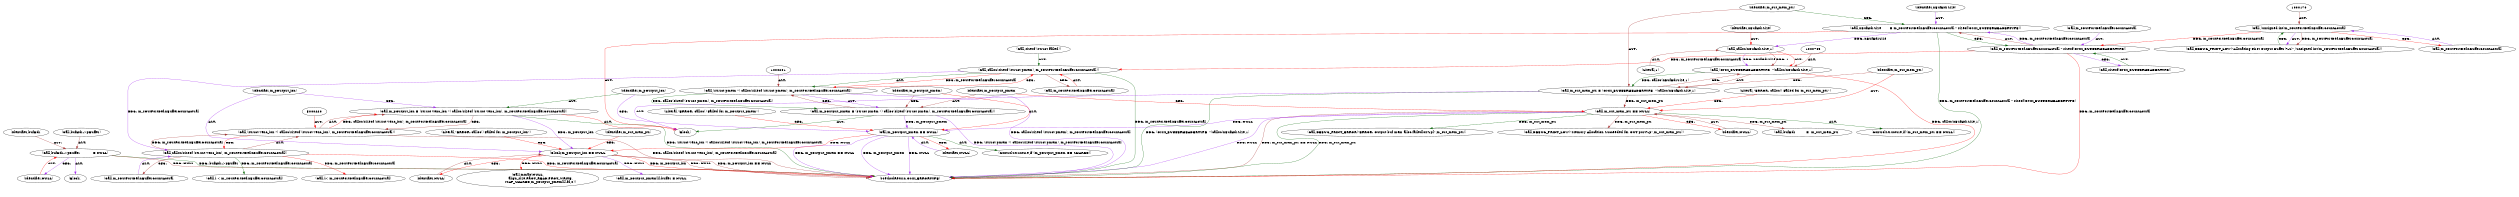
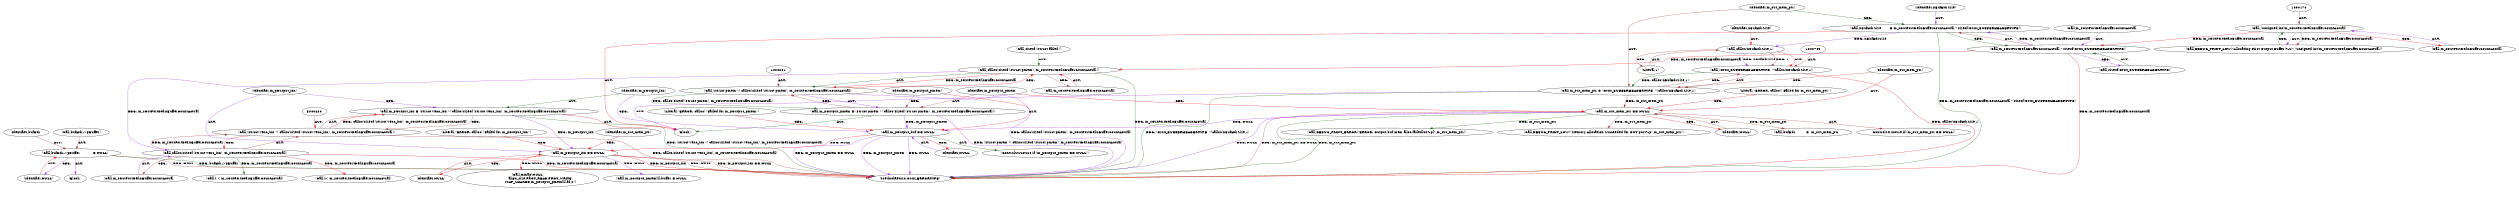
none -> (1672, 51)
(1769, 119) -> (1769, 119)
(908, 132) -> (908, 132)
(578, 153) -> (578, 153)
(1045, 153) -> (1045, 153)
